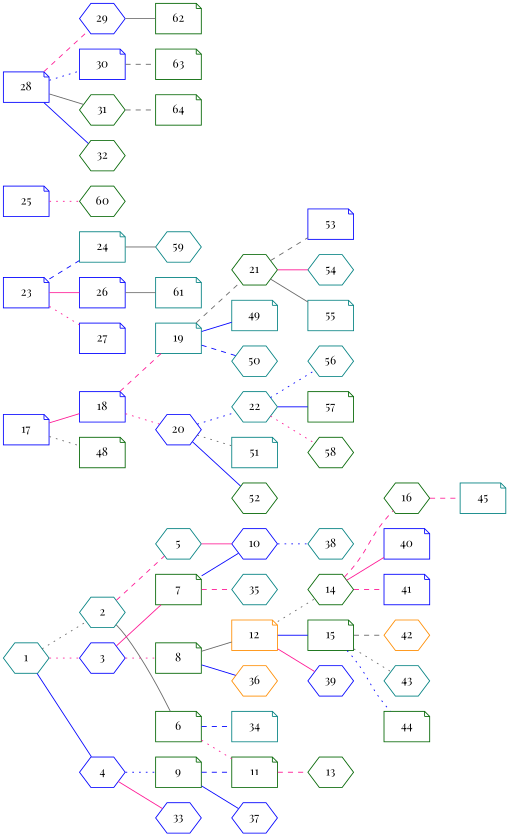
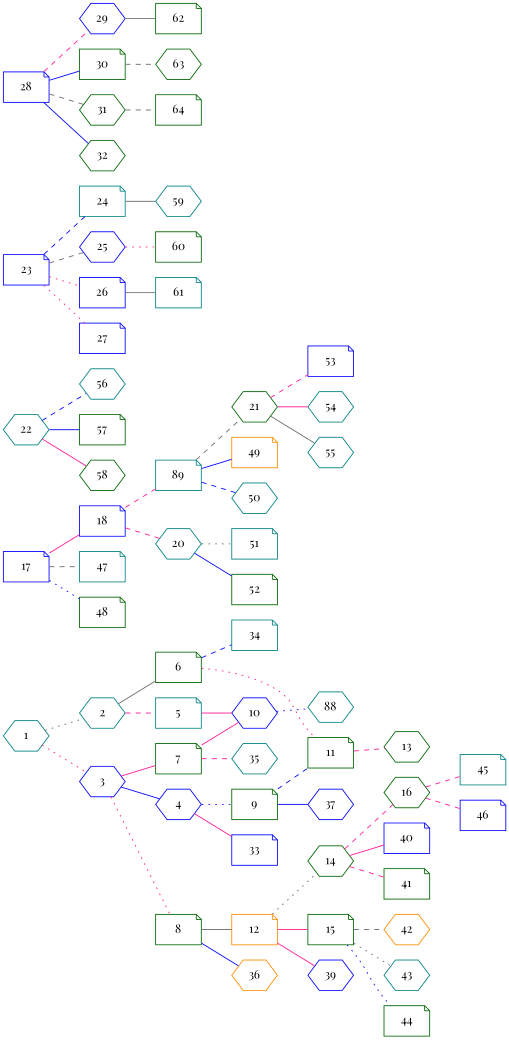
(102, 64) -> (102, 64)
(178, 64) -> (178, 64)
(64, 76) -> (64, 76)
(66, 99) -> (66, 99)
(26, 201) -> (102, 247)
(102, 201) -> (178, 247)
(289, 249) -> (289, 386)
none -> (66, 258)
(64, 293) -> (64, 281)
(255, 315) -> (255, 453)
(331, 315) -> (331, 453)
(178, 338) -> (178, 475)
(293, 384) -> (64, 407)
(216, 418) -> none
(143, 419) -> (143, 533)
(178, 430) -> (178, 544)
(293, 430) -> (64, 452)
(64, 441) -> (64, 590)
(255, 498) -> (255, 590)
(178, 544) -> (178, 713)
(331, 544) -> (331, 707)
(220, 565) -> (220, 734)
none -> (102, 567)
(407, 590) -> (407, 884)
(293, 635) -> (293, 930)
(64, 715) -> (140, 793)
none -> (483, 815)
(178, 818) -> (255, 850)
